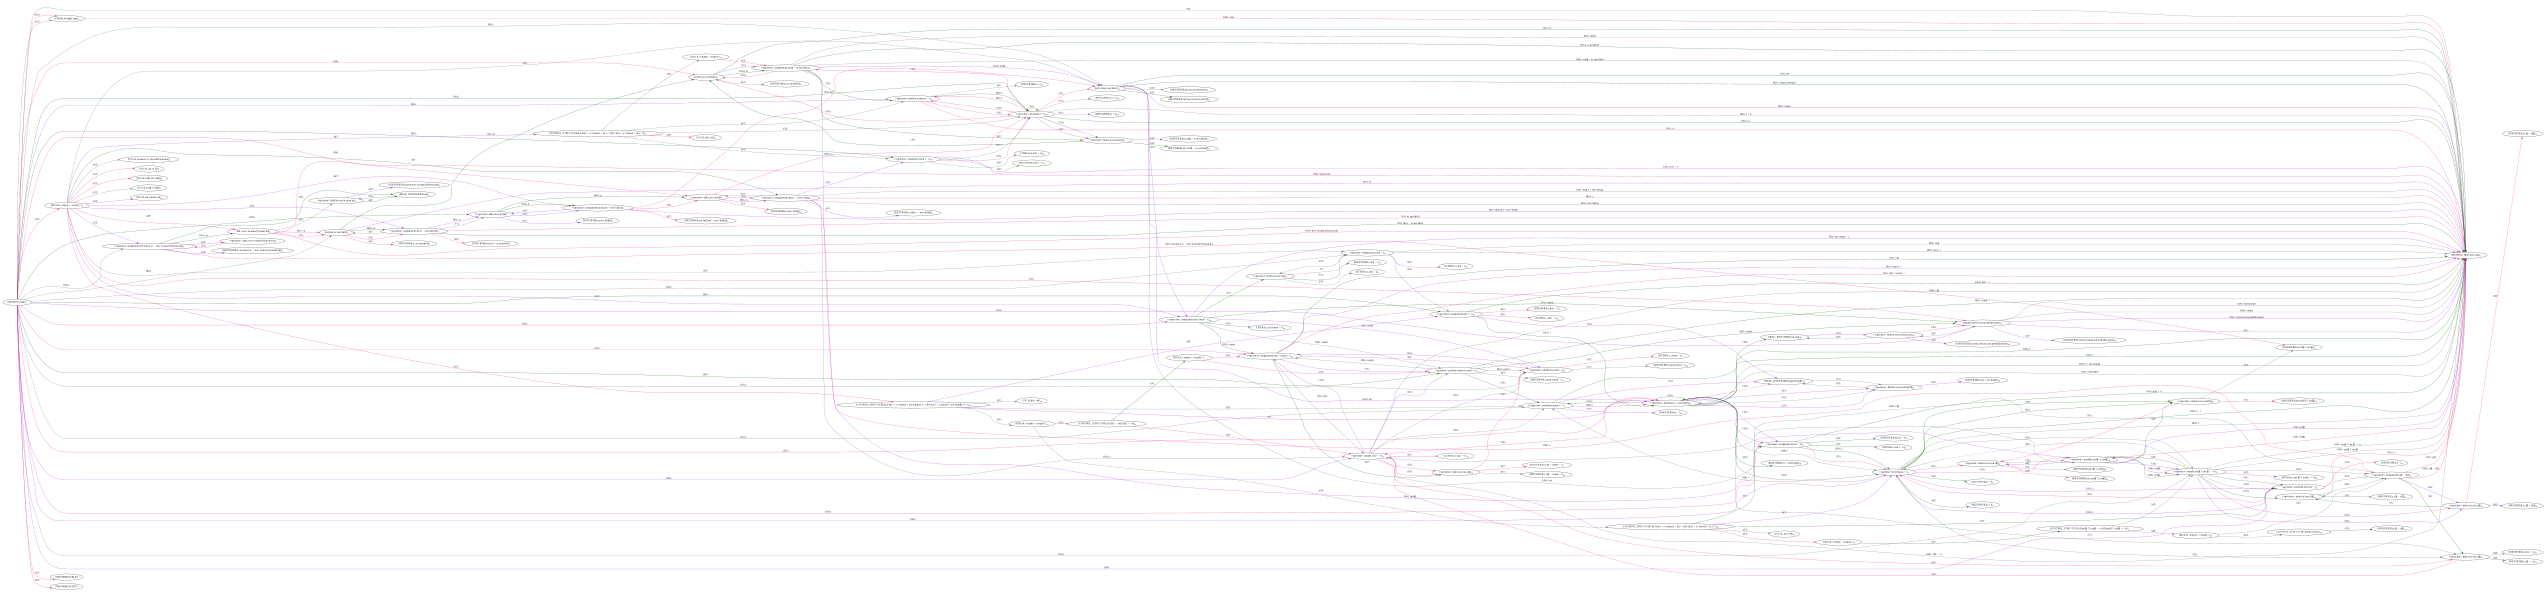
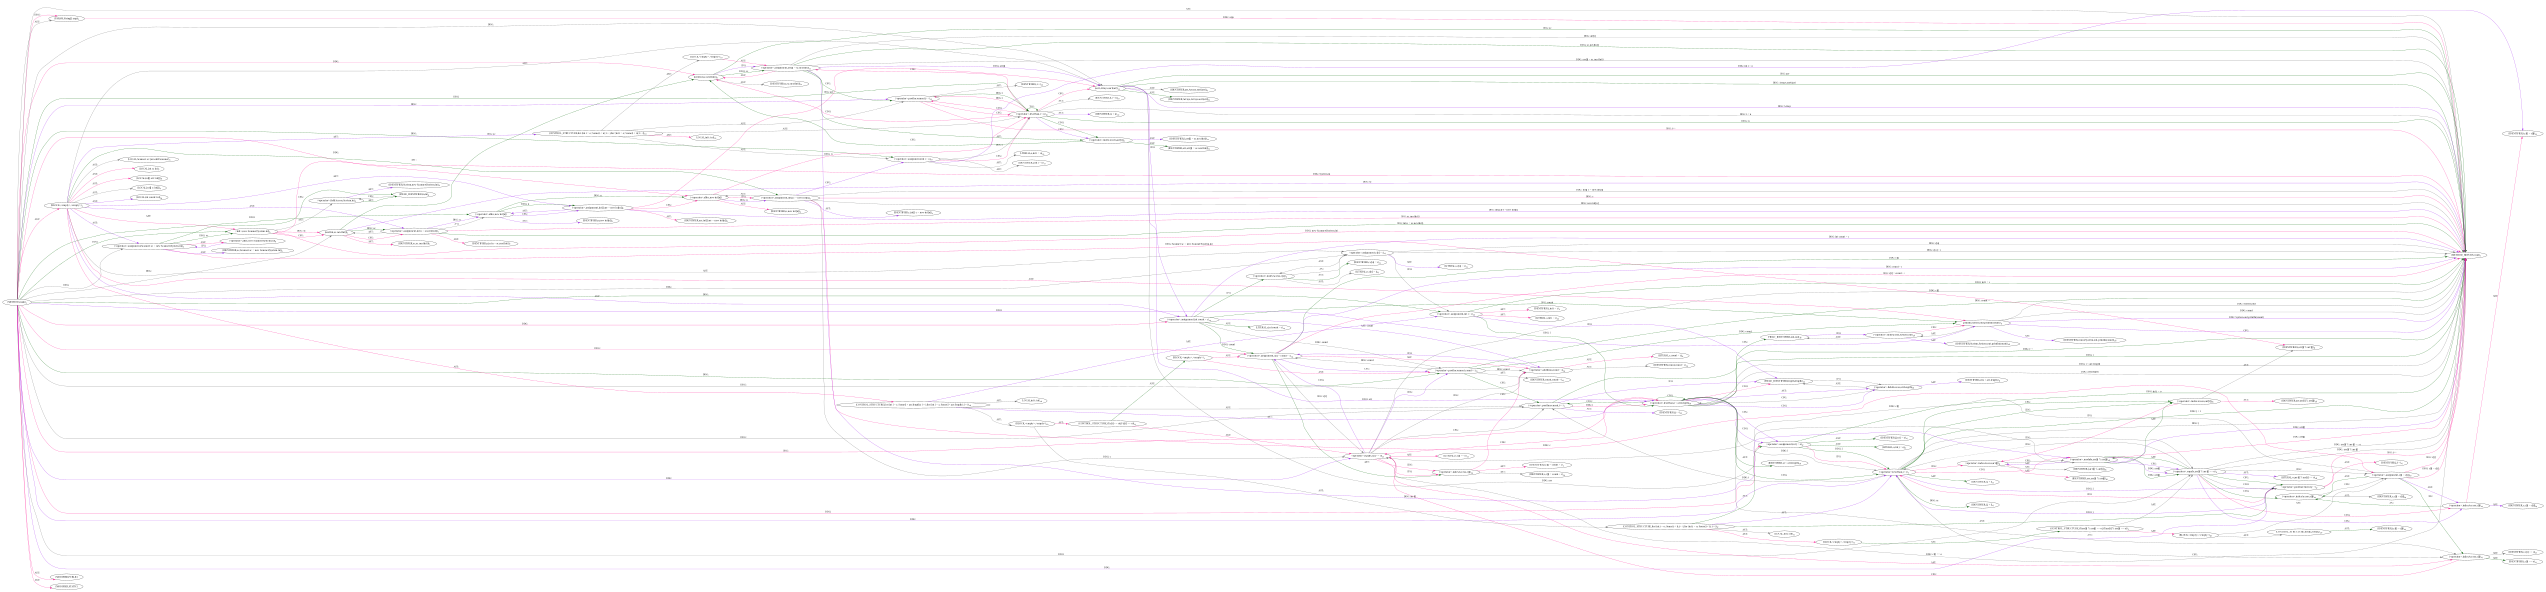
(1726, 168) -> (1751, 68)
none -> (113, 239)
(1682, 355) -> (1682, 355)
(1934, 501) -> (1934, 501)
